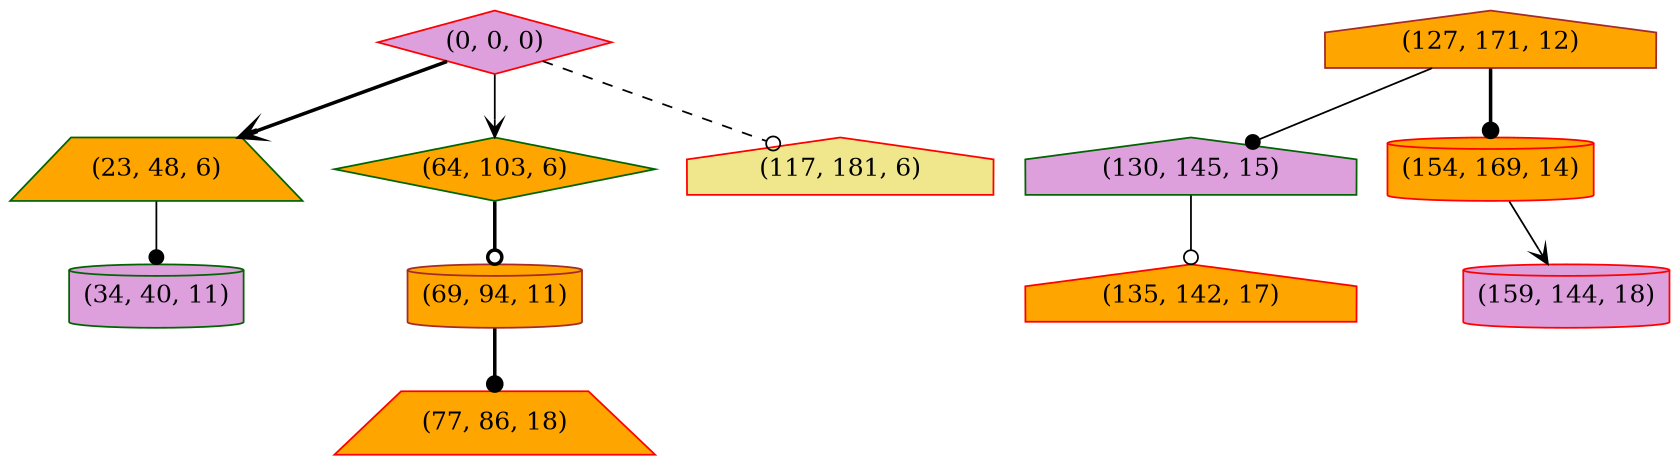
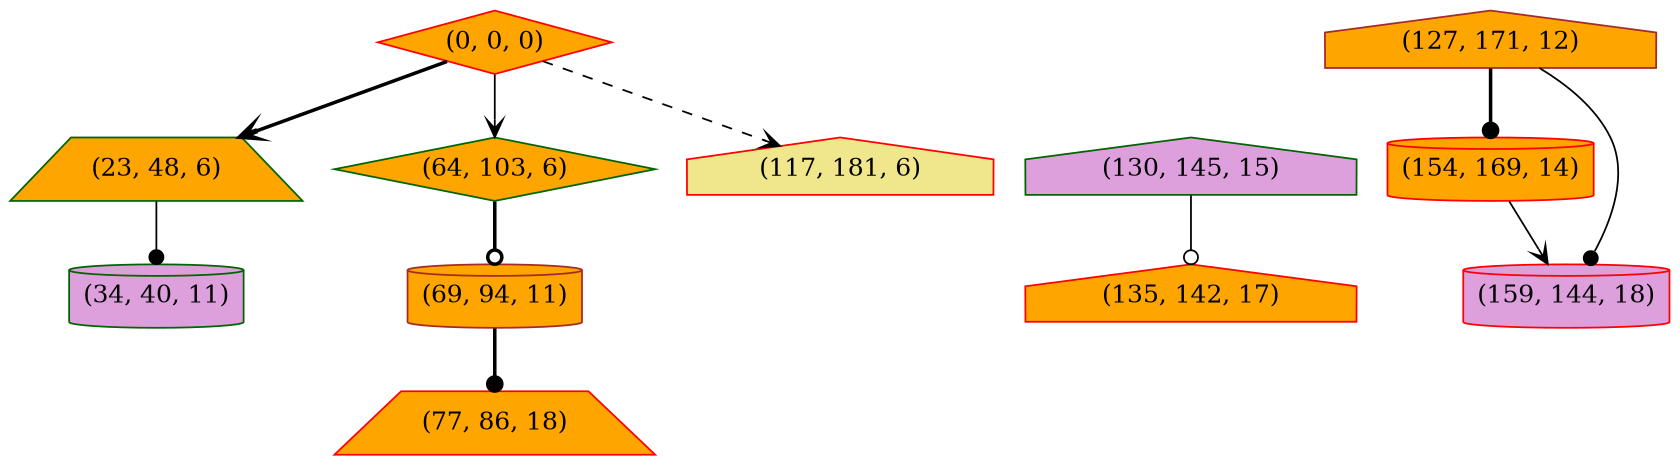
(495, 42) -> (495, 42)
(654, 101) -> (654, 101)
(1346, 104) -> (1614, 146)
